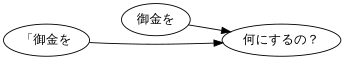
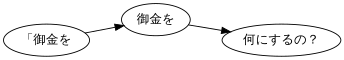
(152, 44) -> (100, 30)
